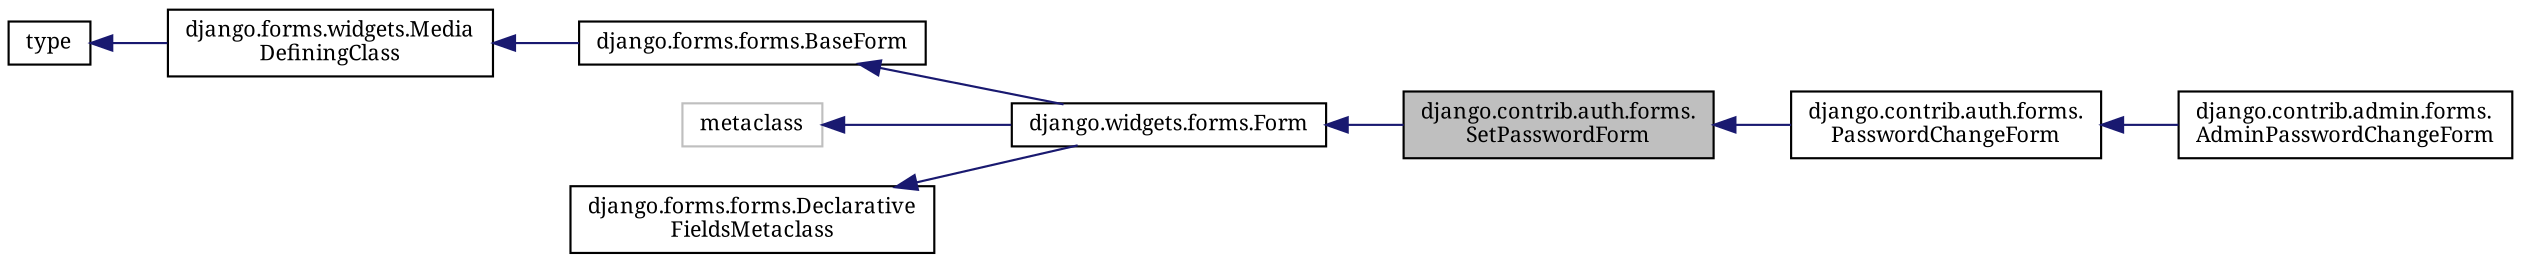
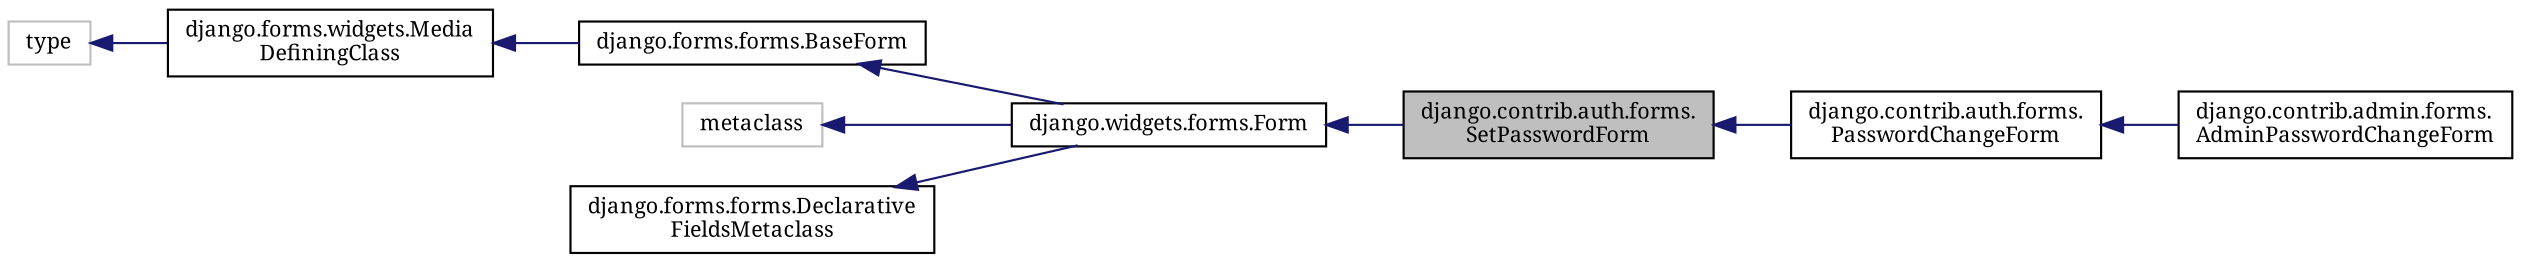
(50, 43) -> (50, 43)
